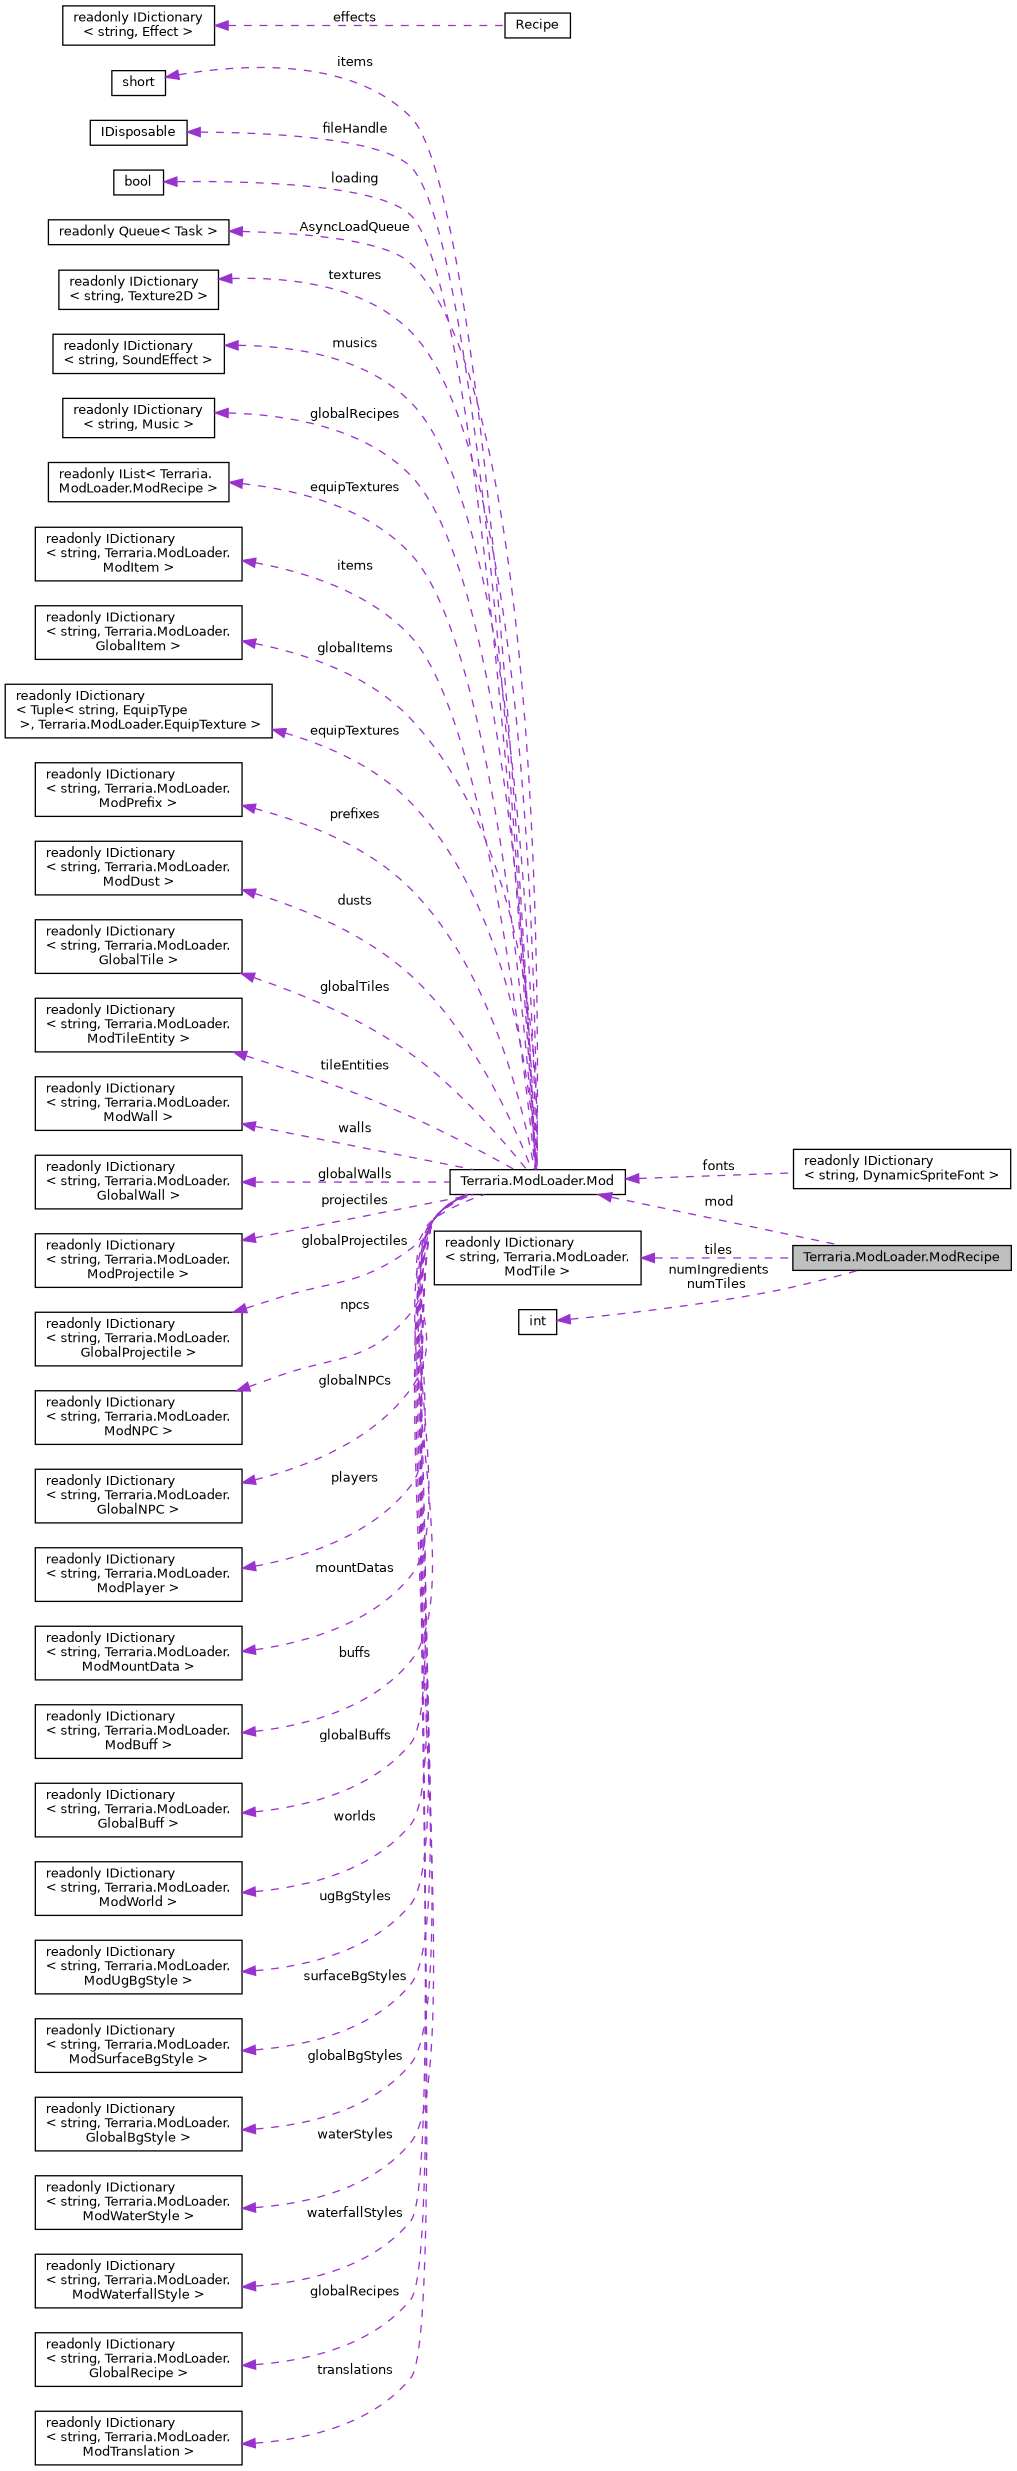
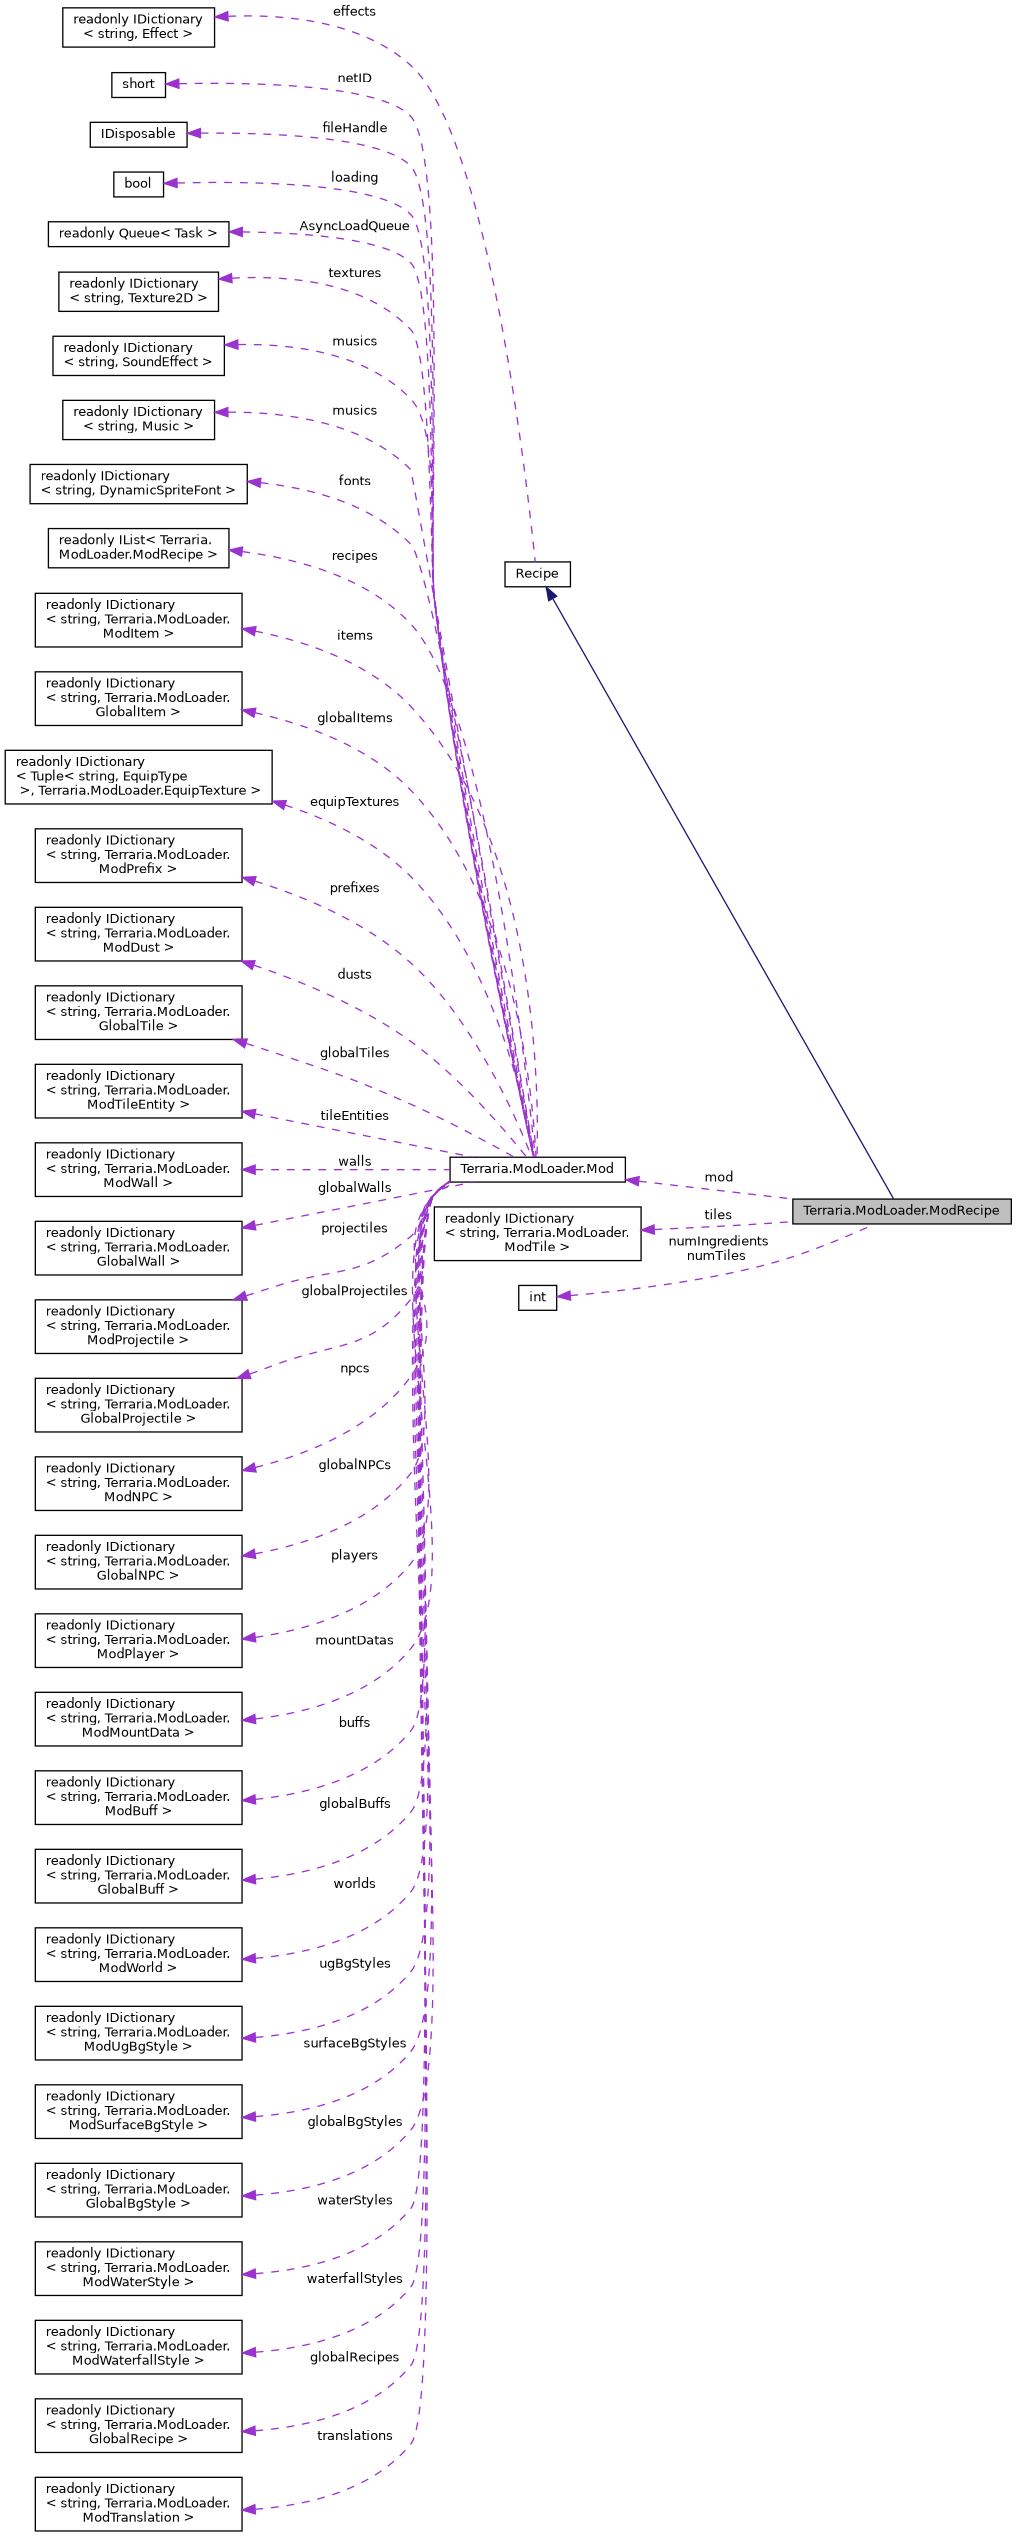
(353, 63) -> (353, 79)
(353, 415) -> (353, 411)
(353, 488) -> (353, 557)
none -> (723, 899)
(716, 1176) -> (464, 768)
